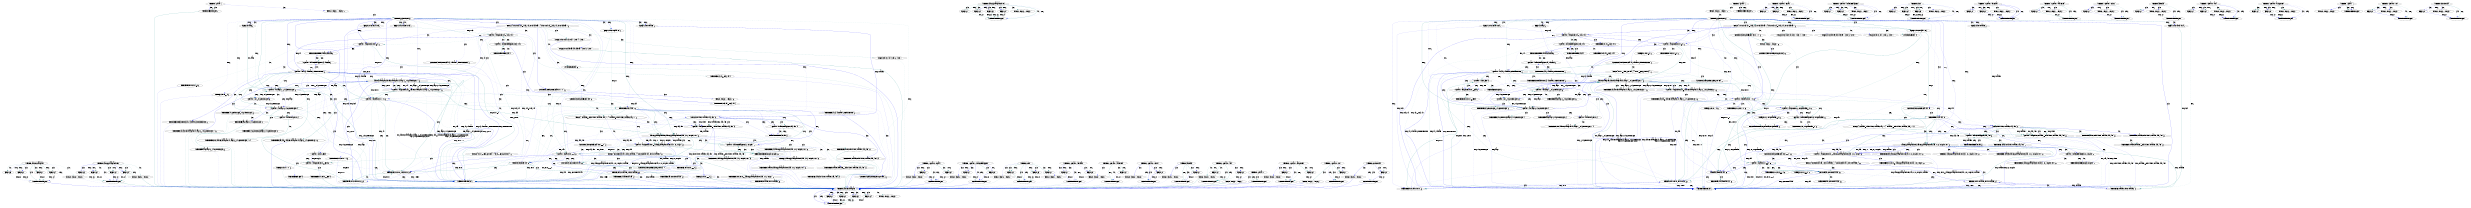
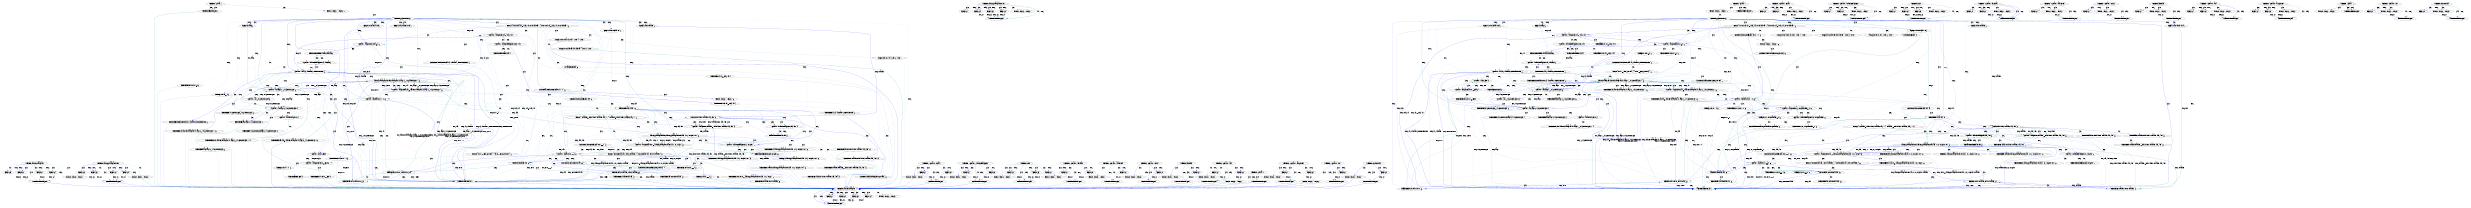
(1808, 113) -> (1808, 113)
(1791, 123) -> (1767, 122)
